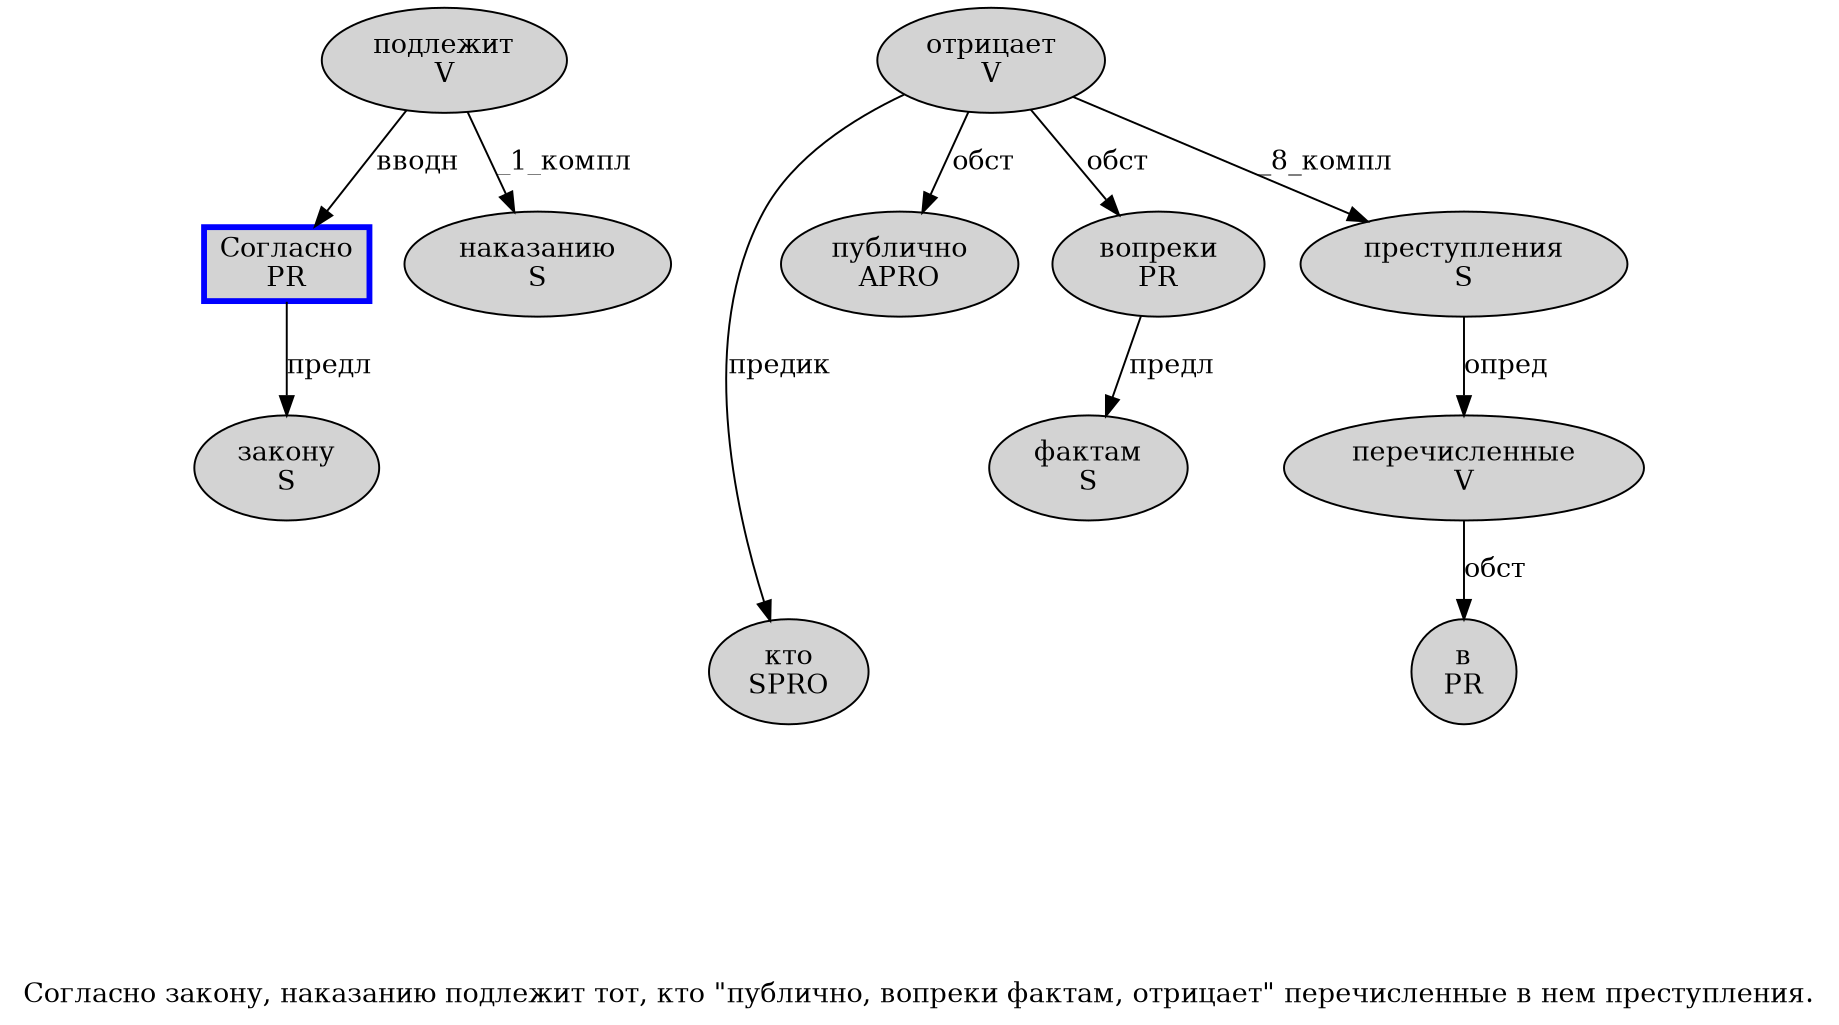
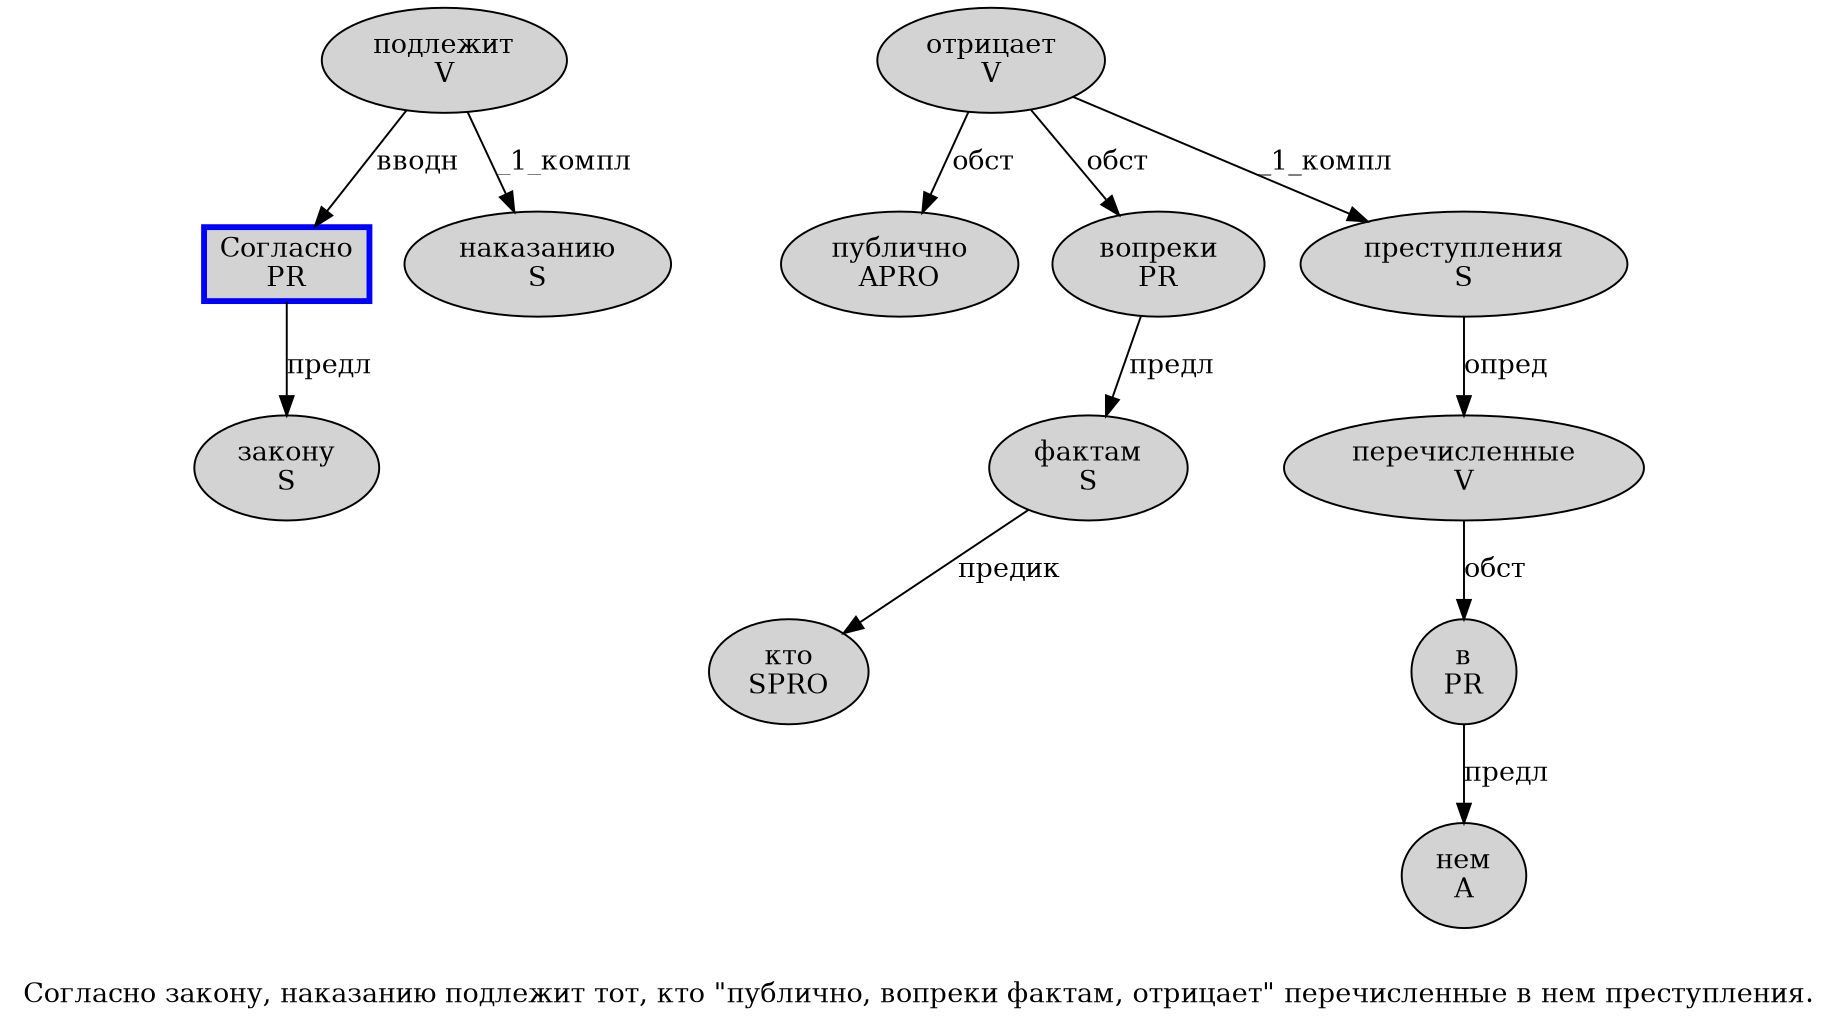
(1326, 162) -> (1326, 162)
(731, 313) -> (944, 566)
none -> (1464, 876)
